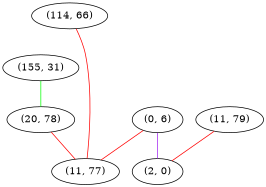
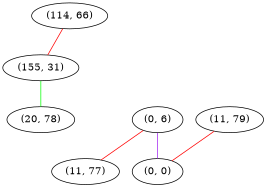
(90, 93) -> (55, 42)
(63, 146) -> none
(158, 172) -> (158, 172)
